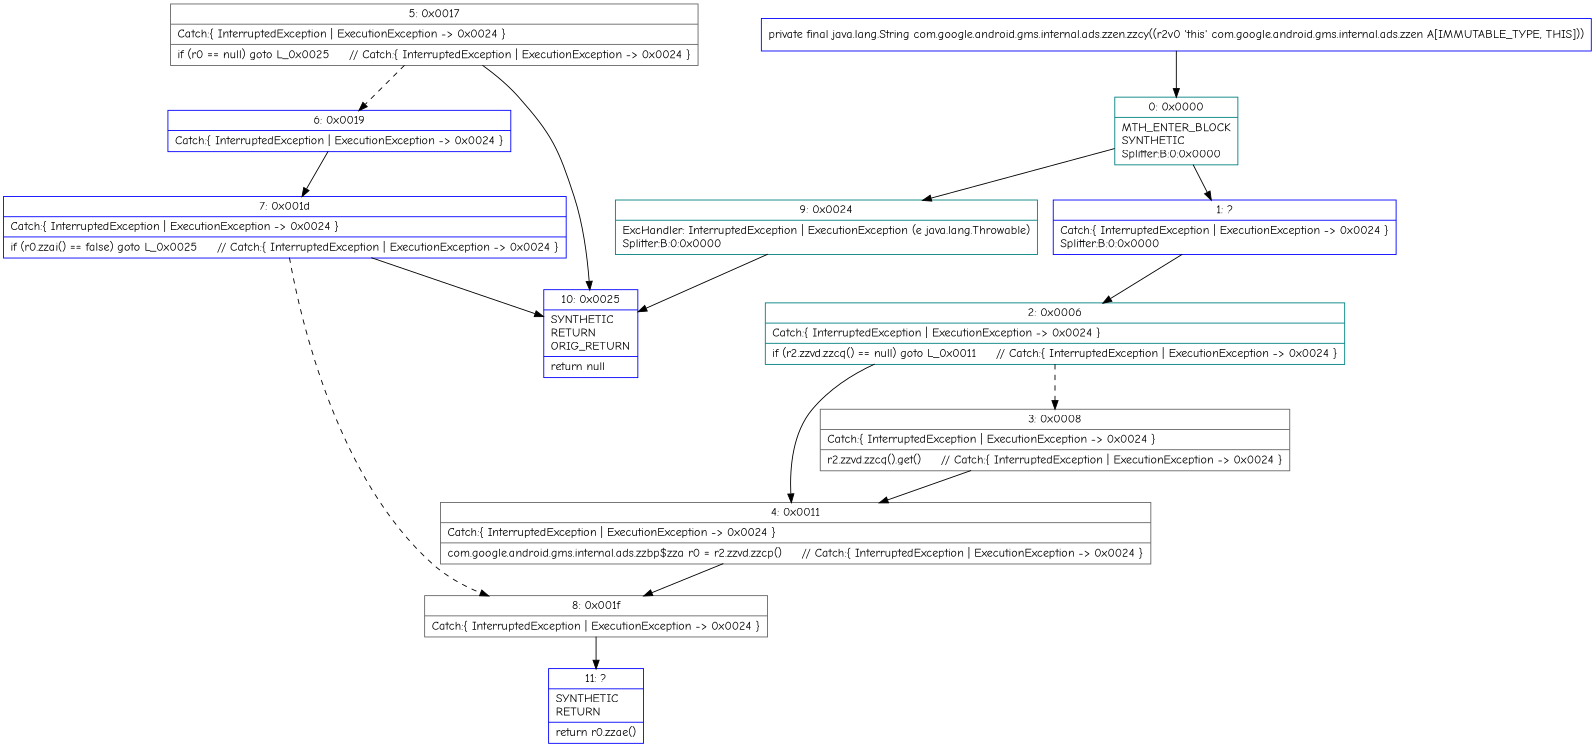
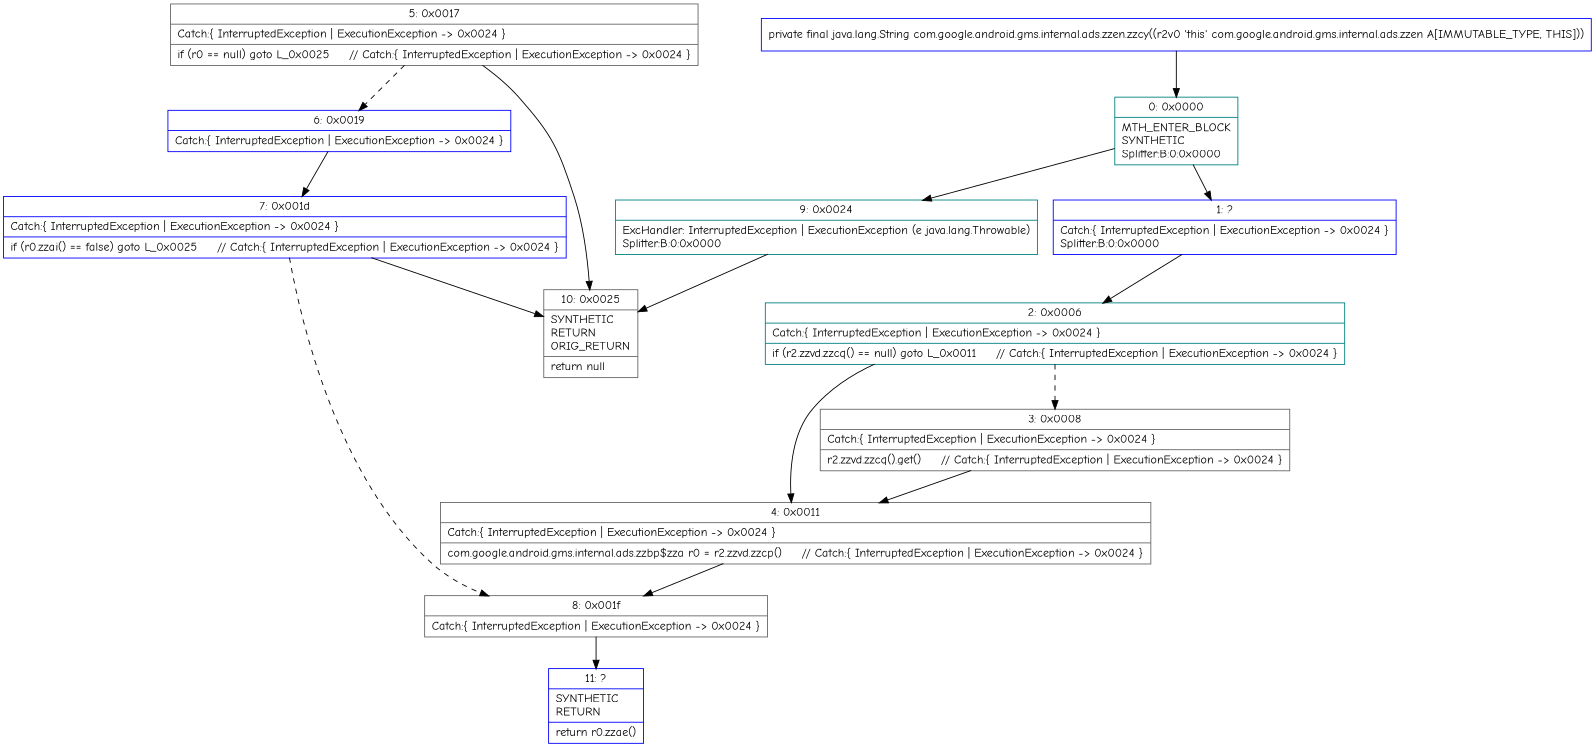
(591, 334) -> (591, 334)
